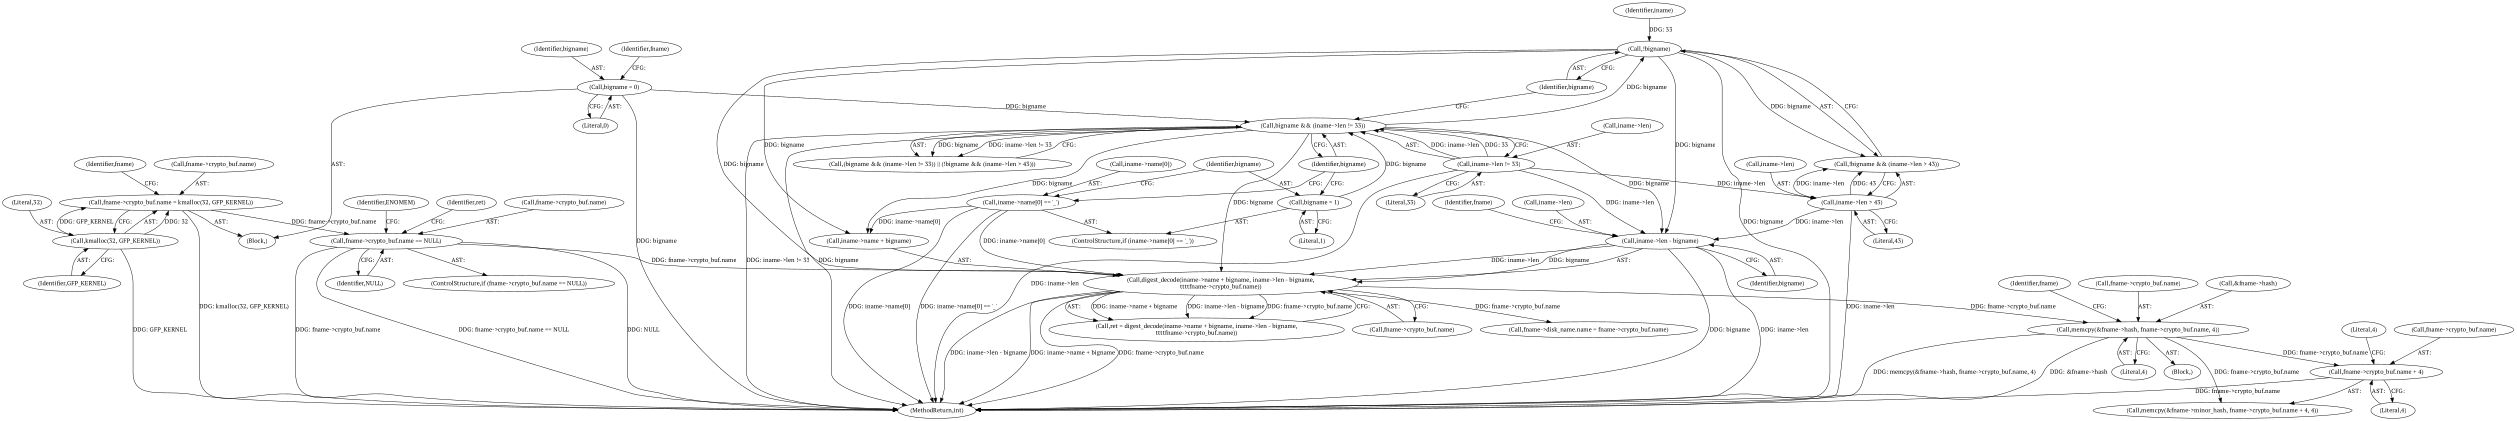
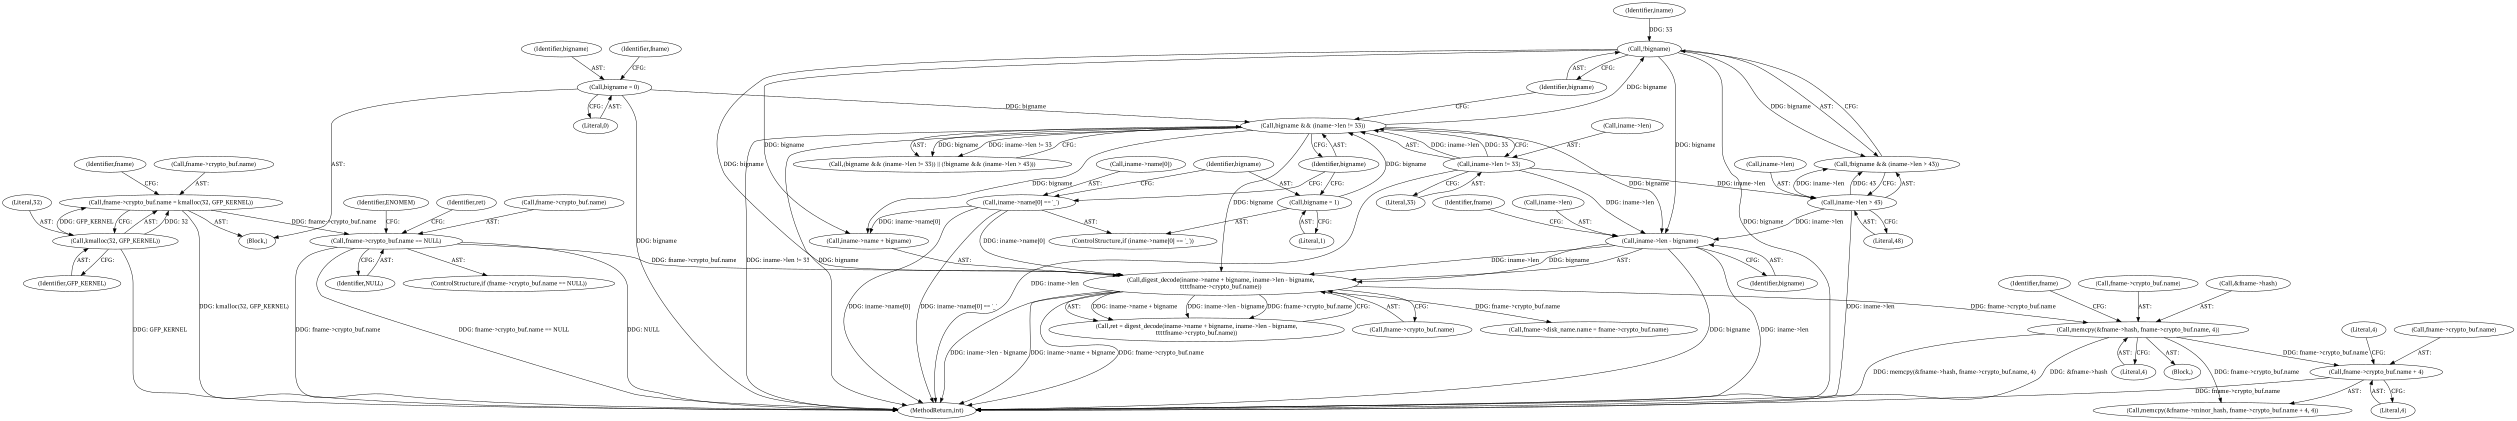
(1888, 241) -> (1888, 241)
